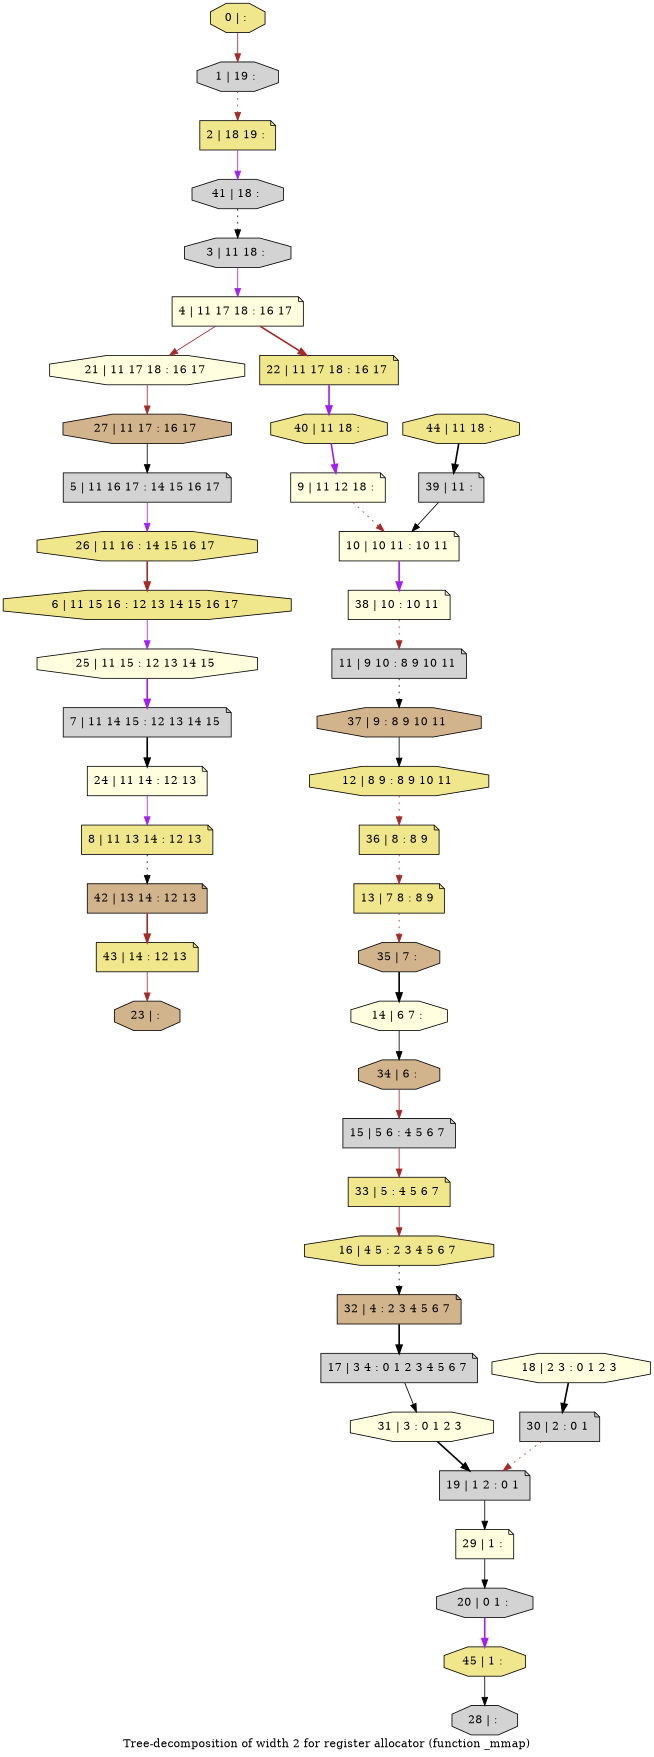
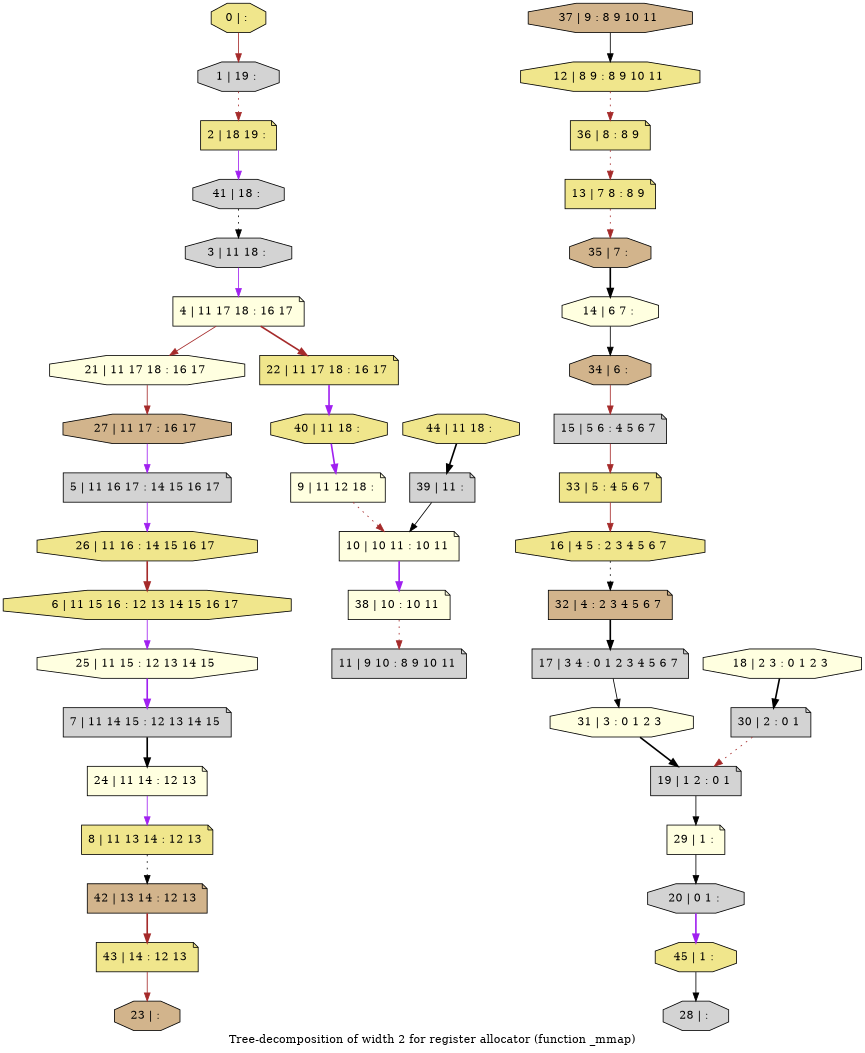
(147, 454) -> (147, 454)
(399, 689) -> none
